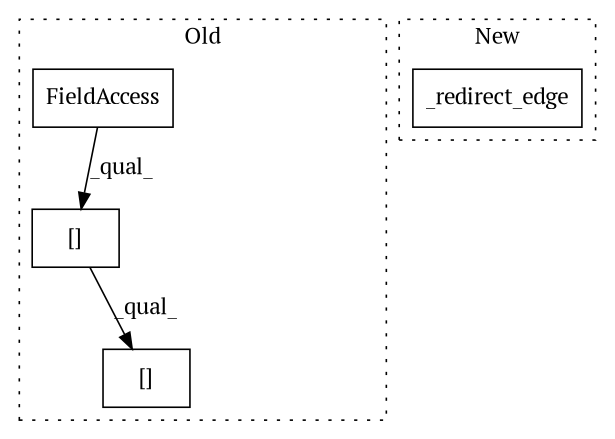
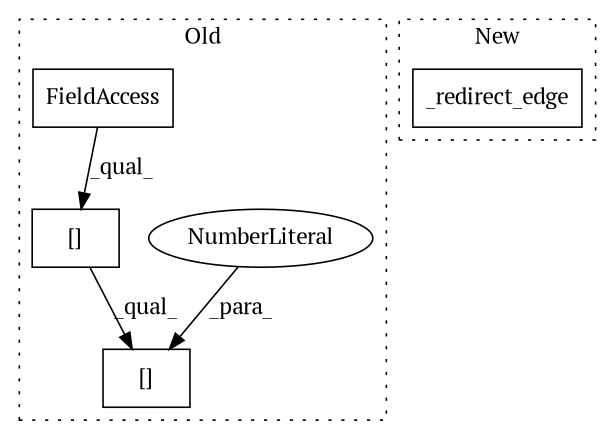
none -> (261, 238)
